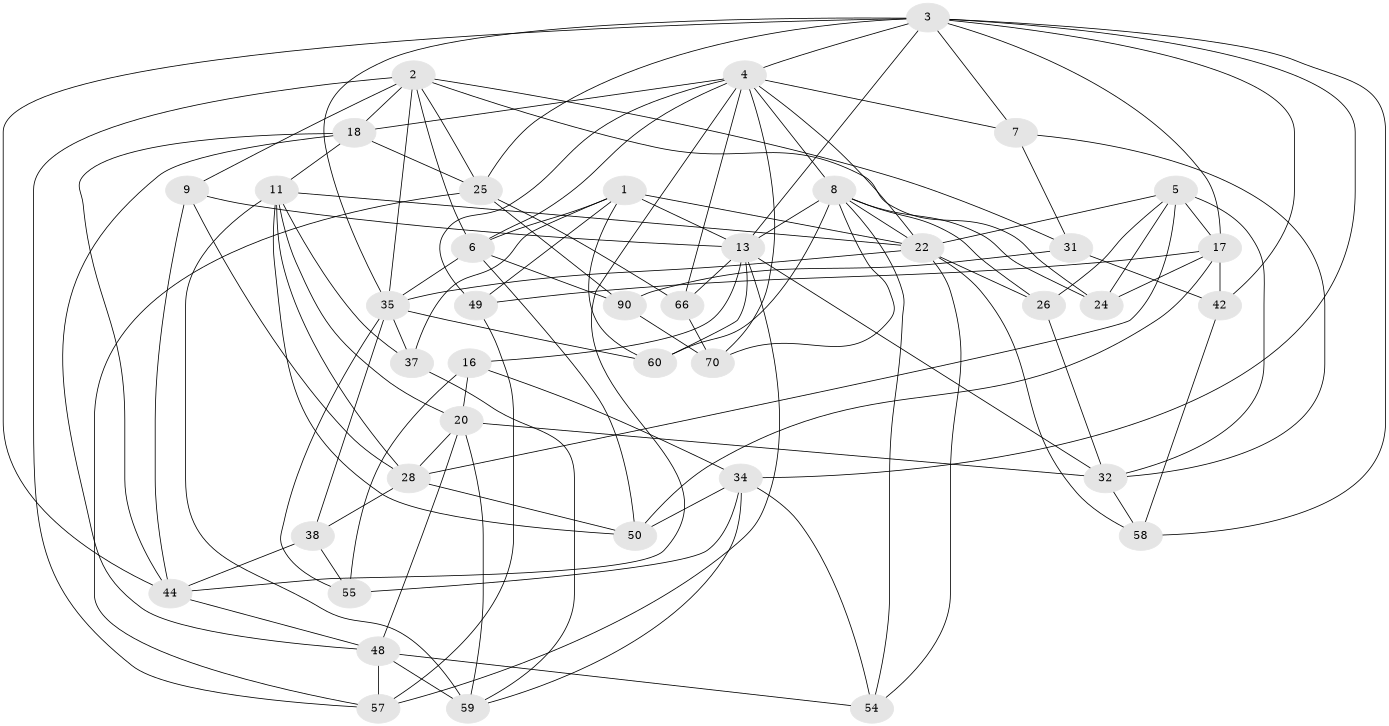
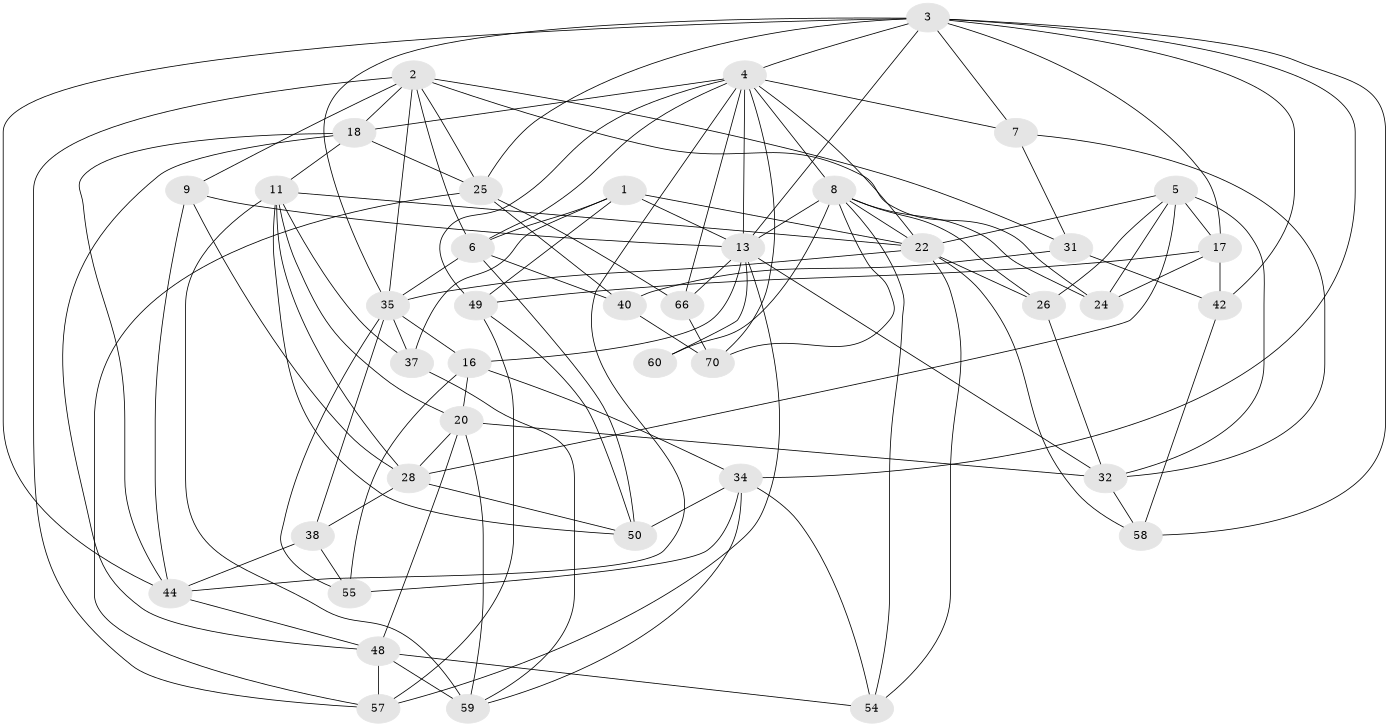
none -> (744, 162)
(589, 283) -> none
(625, 306) -> (625, 306)
(521, 336) -> (429, 334)
(931, 396) -> (580, 398)
